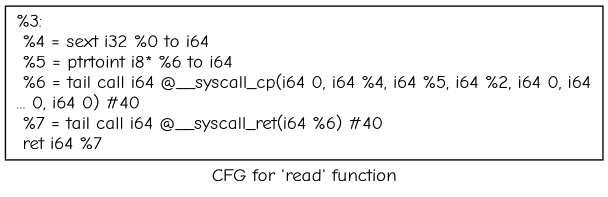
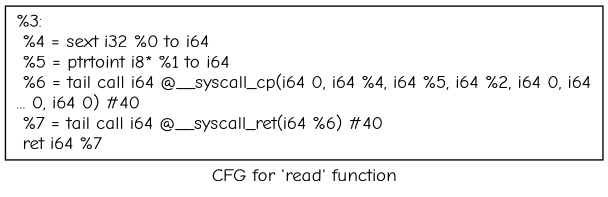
(125, 62) -> (123, 62)
